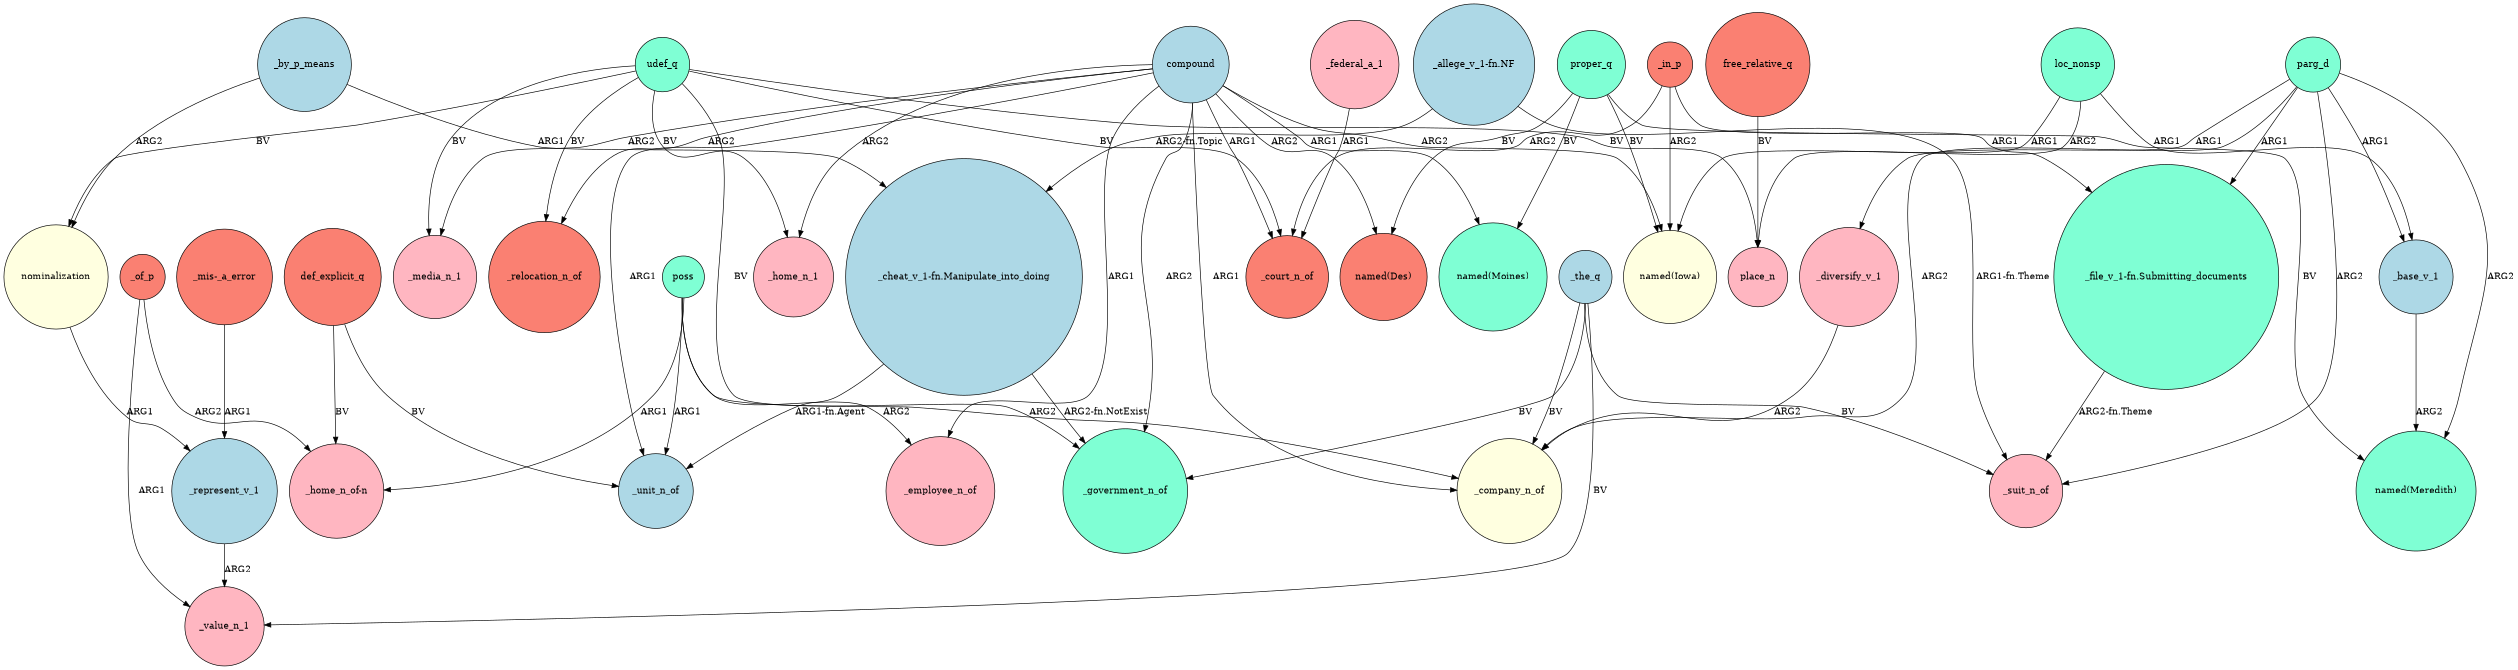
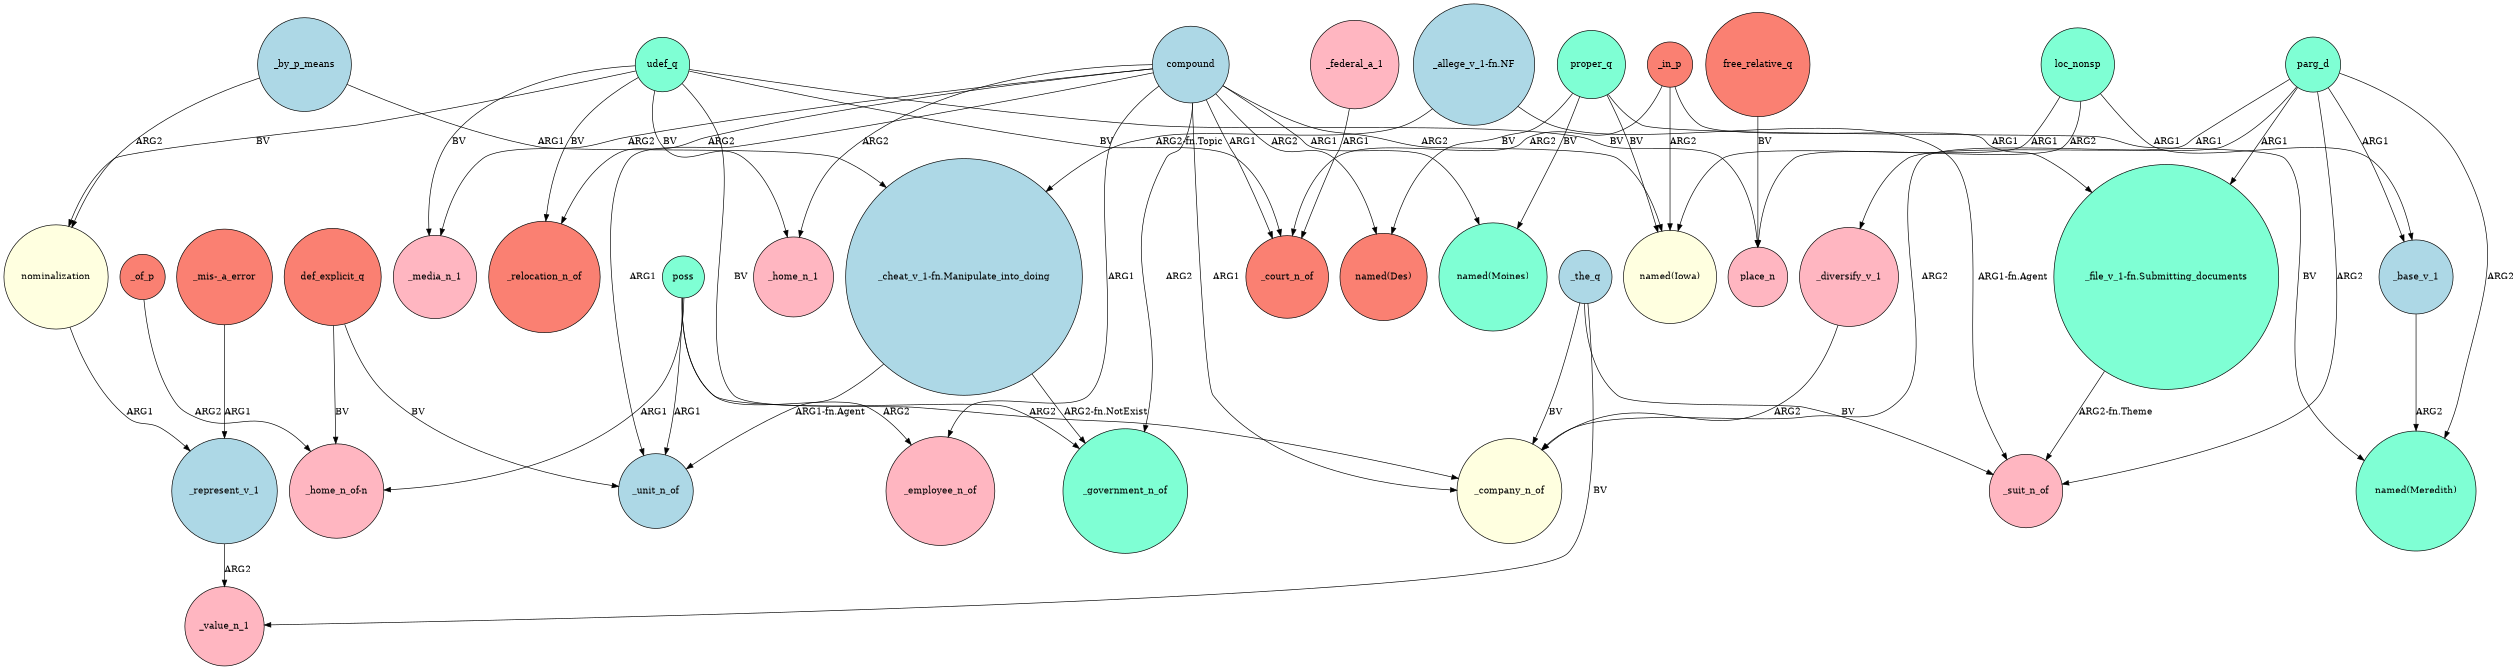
(2013, 277) -> (2013, 277)
(1423, 430) -> none
(128, 461) -> none
